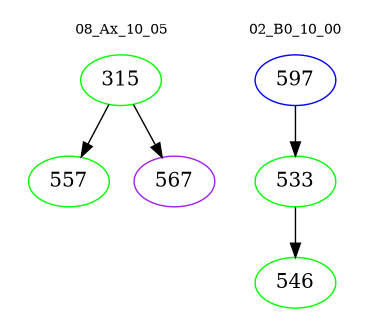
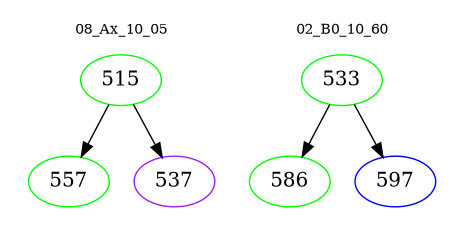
(295, 30) -> (343, 30)
(121, 80) -> (121, 80)
(295, 124) -> (365, 125)
(174, 181) -> (174, 181)
(295, 283) -> (290, 181)
